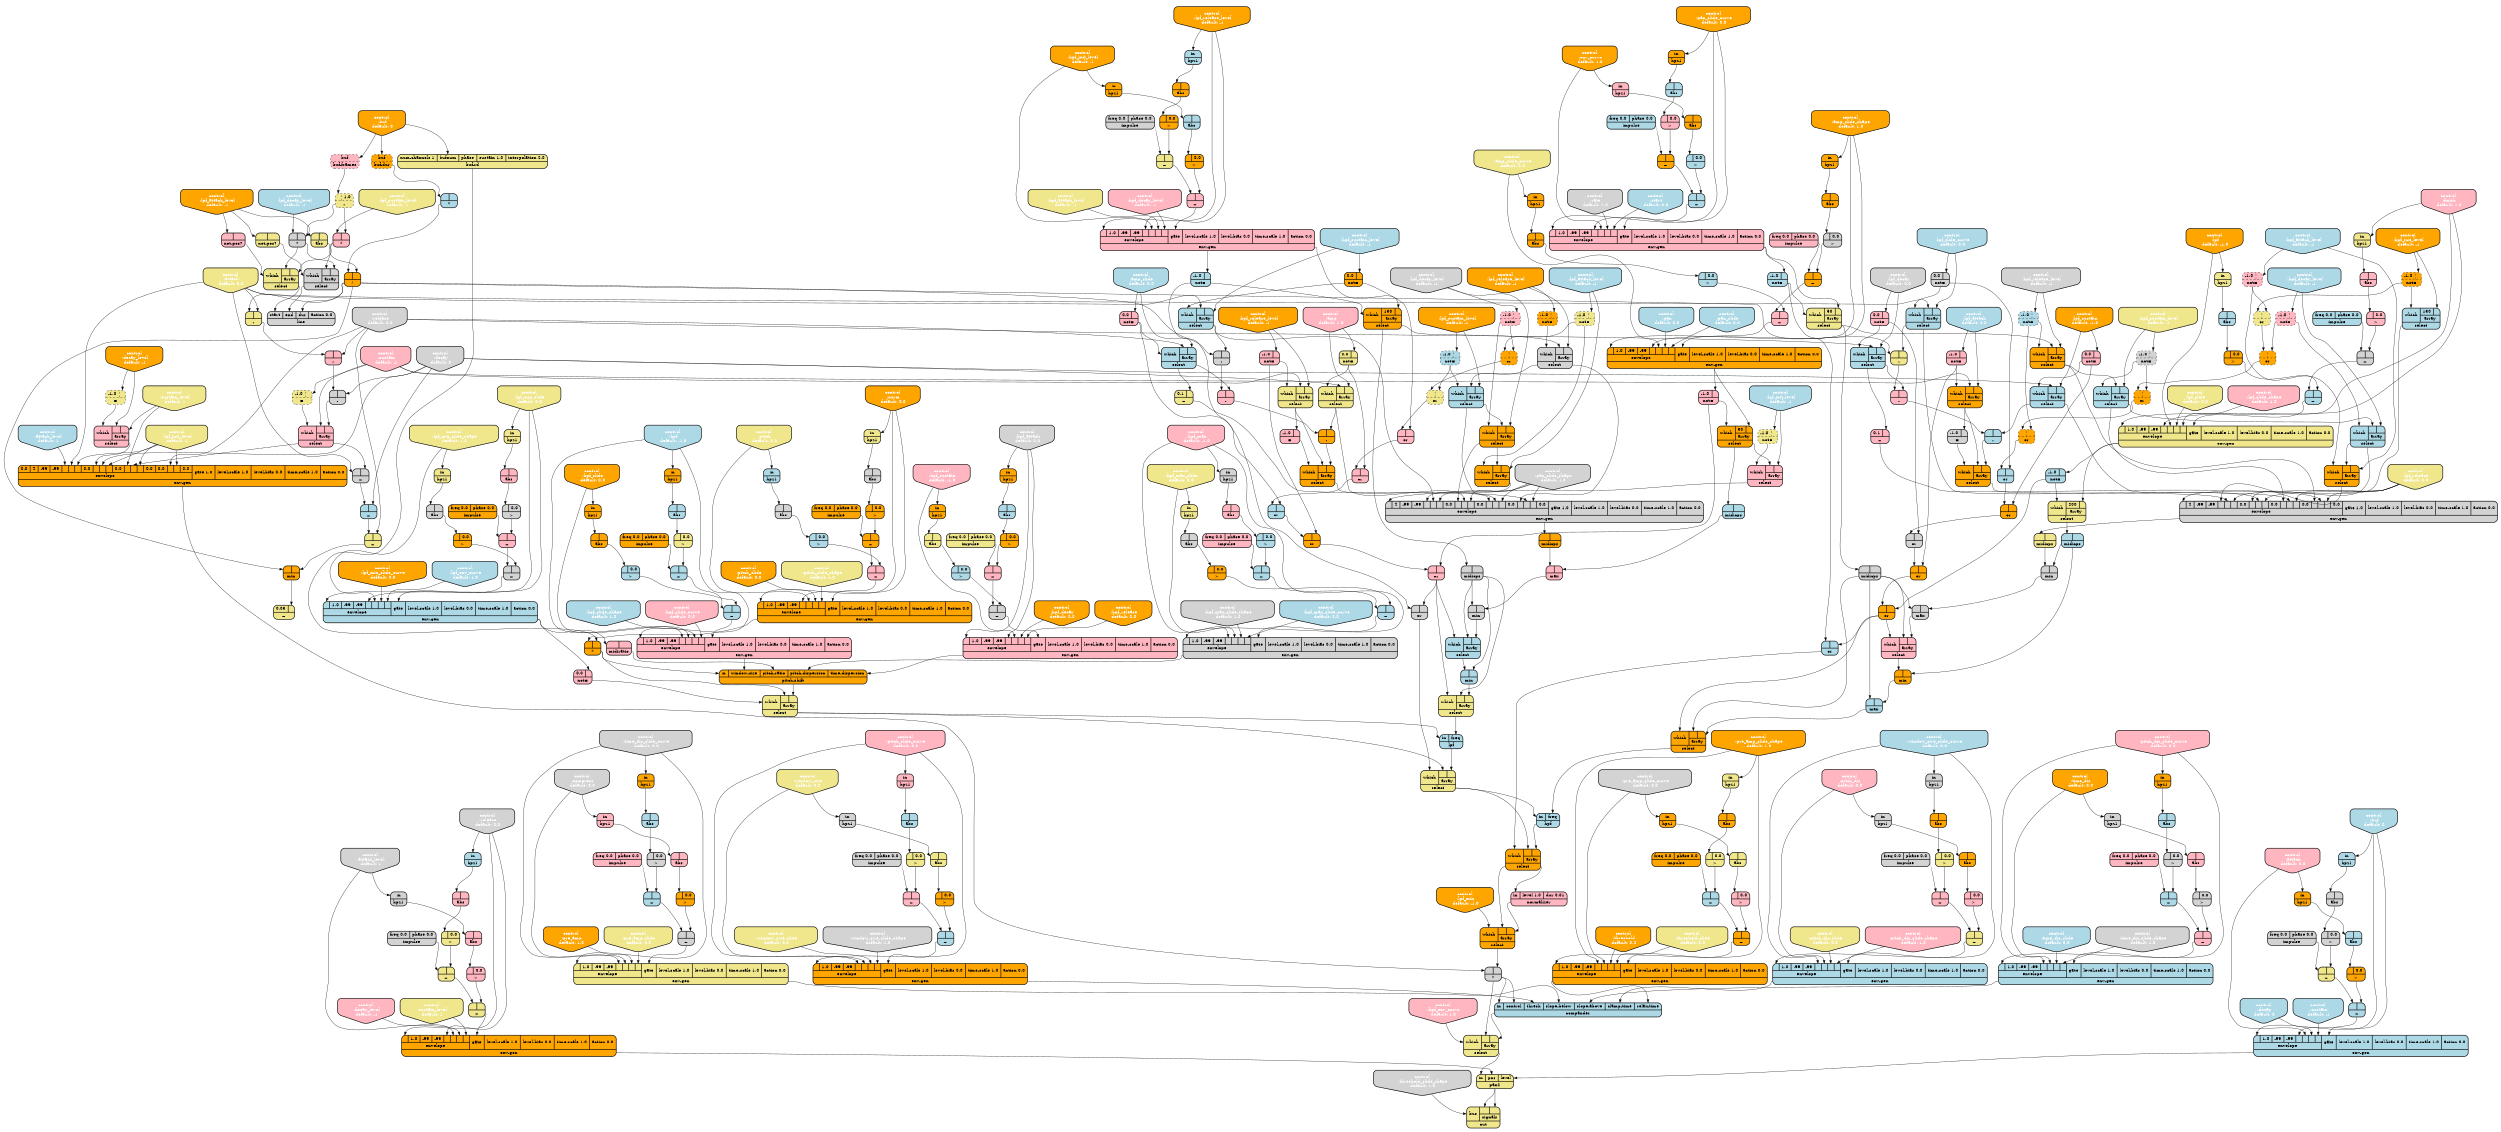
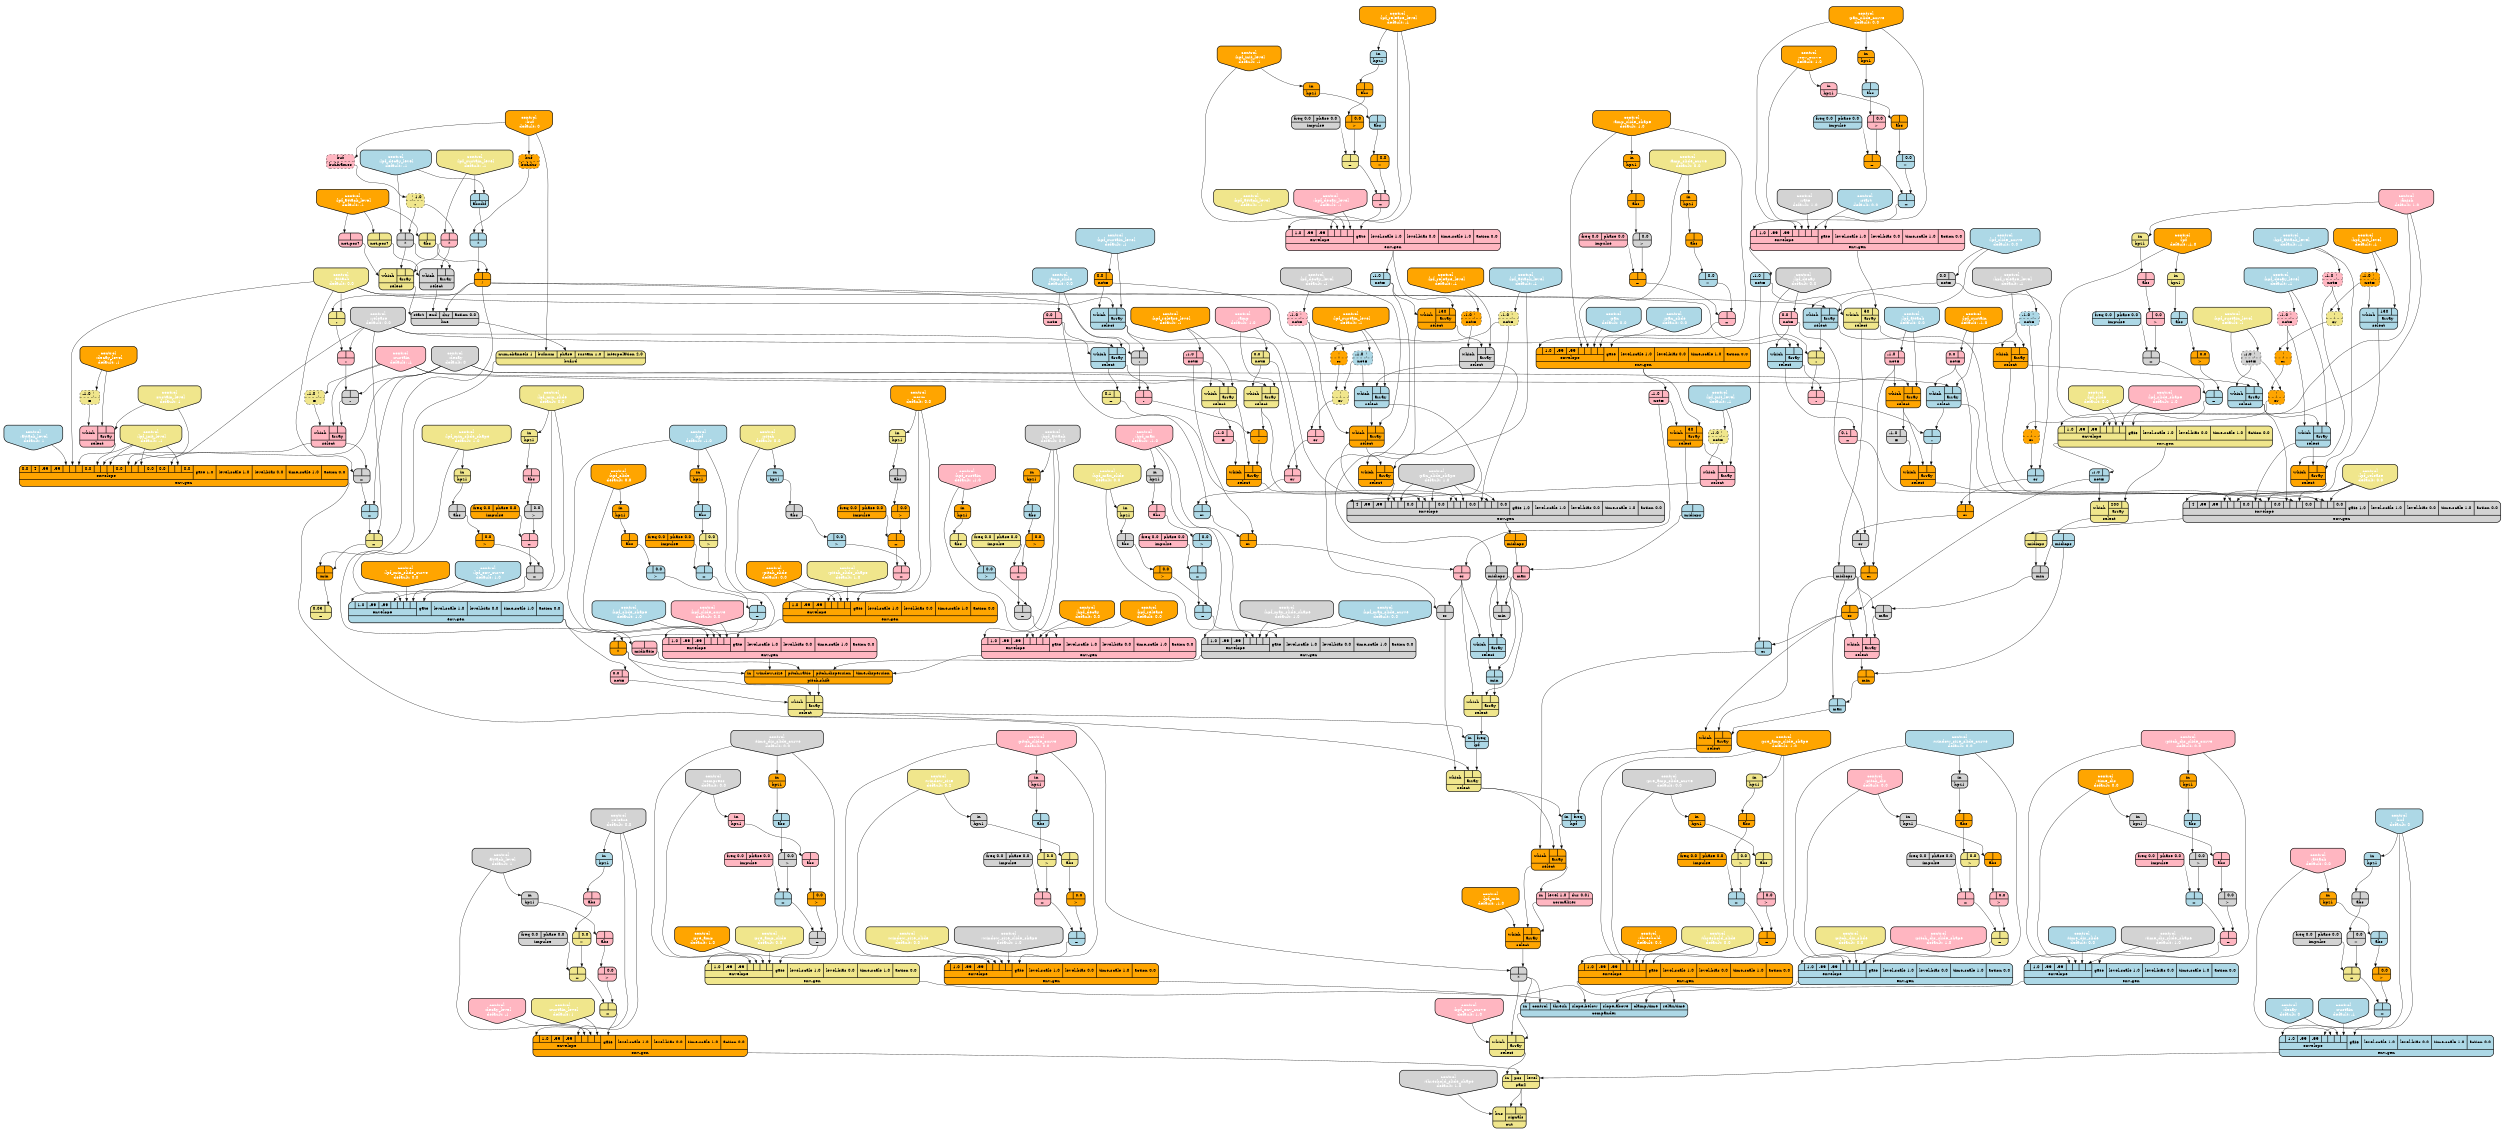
none -> (479, 201)
none -> (523, 332)
